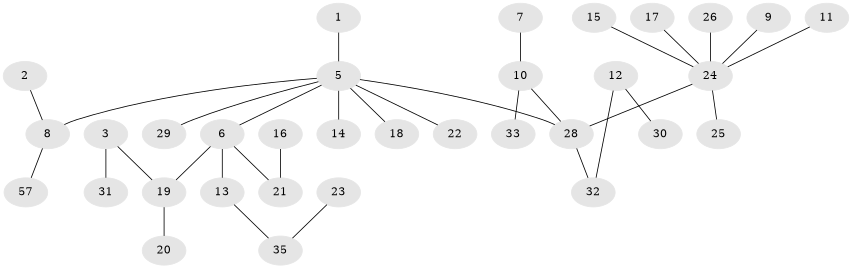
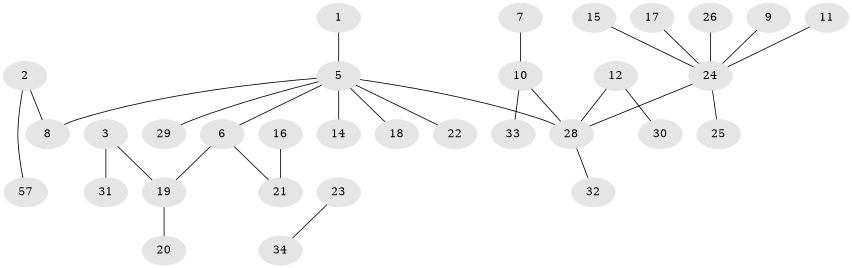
(605, 134) -> (594, 105)
(37, 163) -> (18, 134)
(222, 192) -> none
(280, 251) -> (280, 251)
